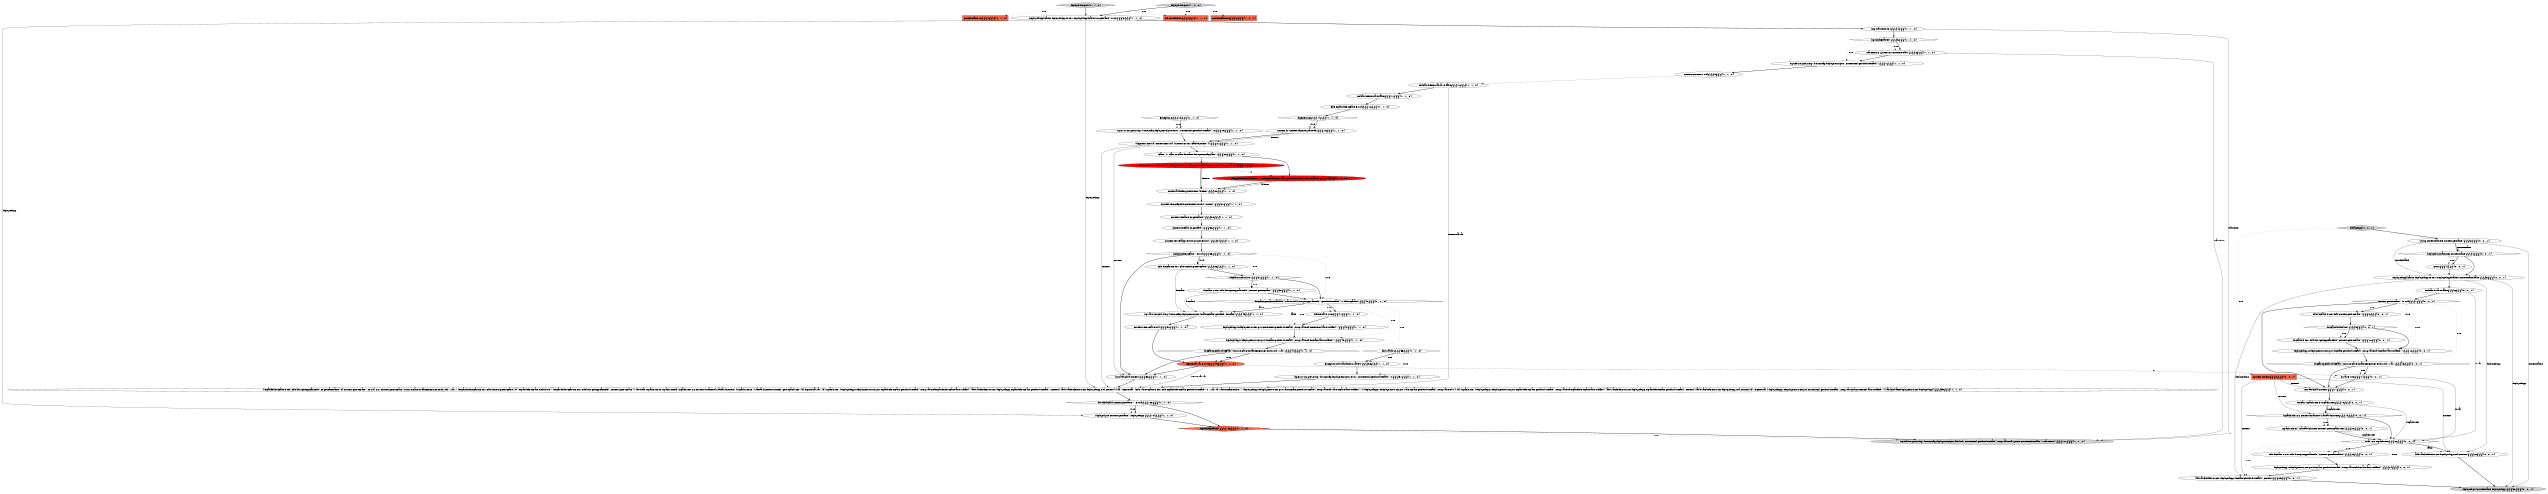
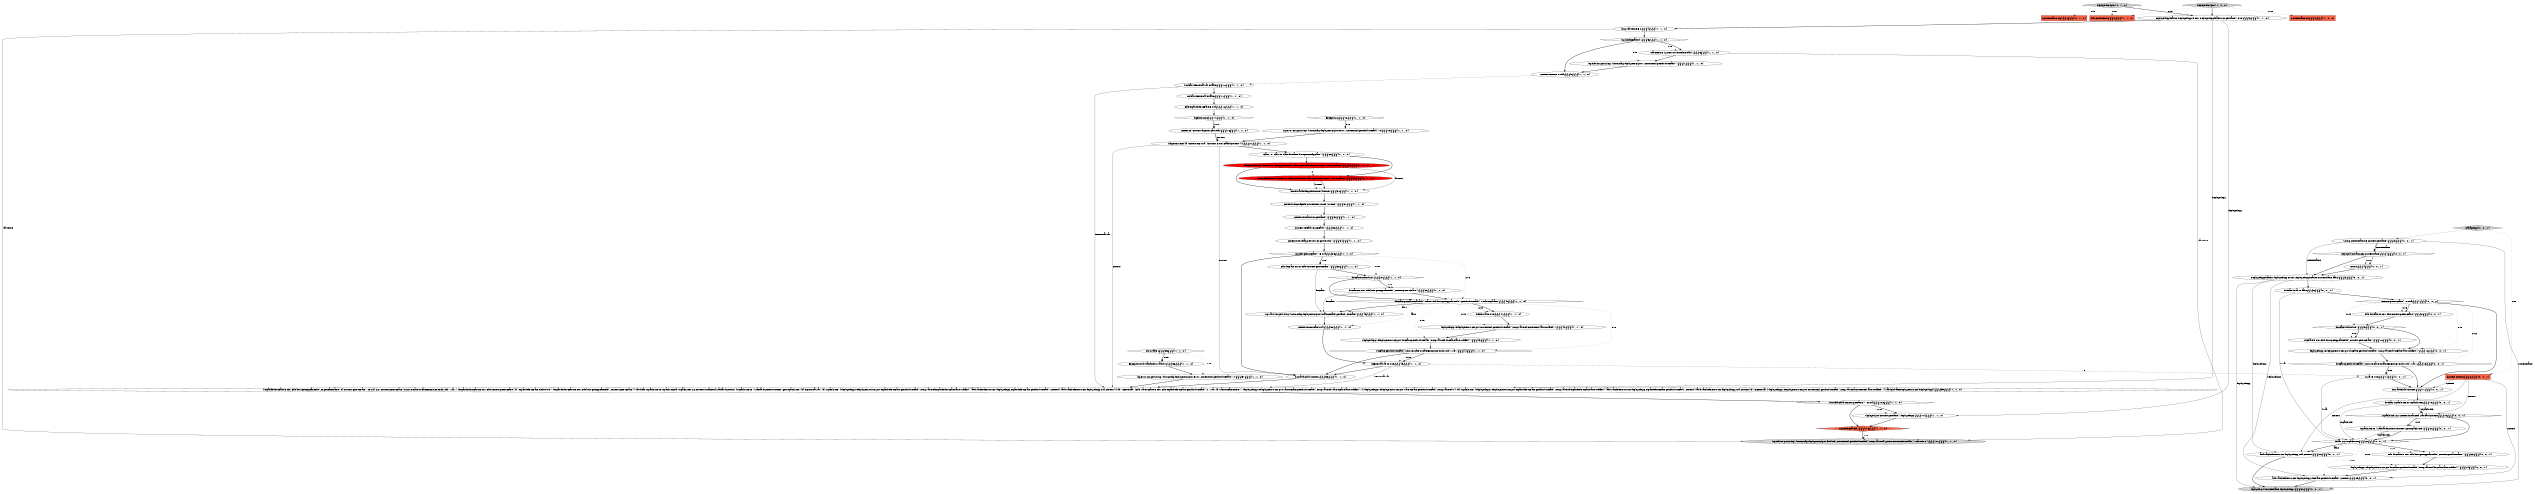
none -> (1594, 50)
(2404, 234) -> (2432, 234)
(1211, 364) -> (1396, 364)
